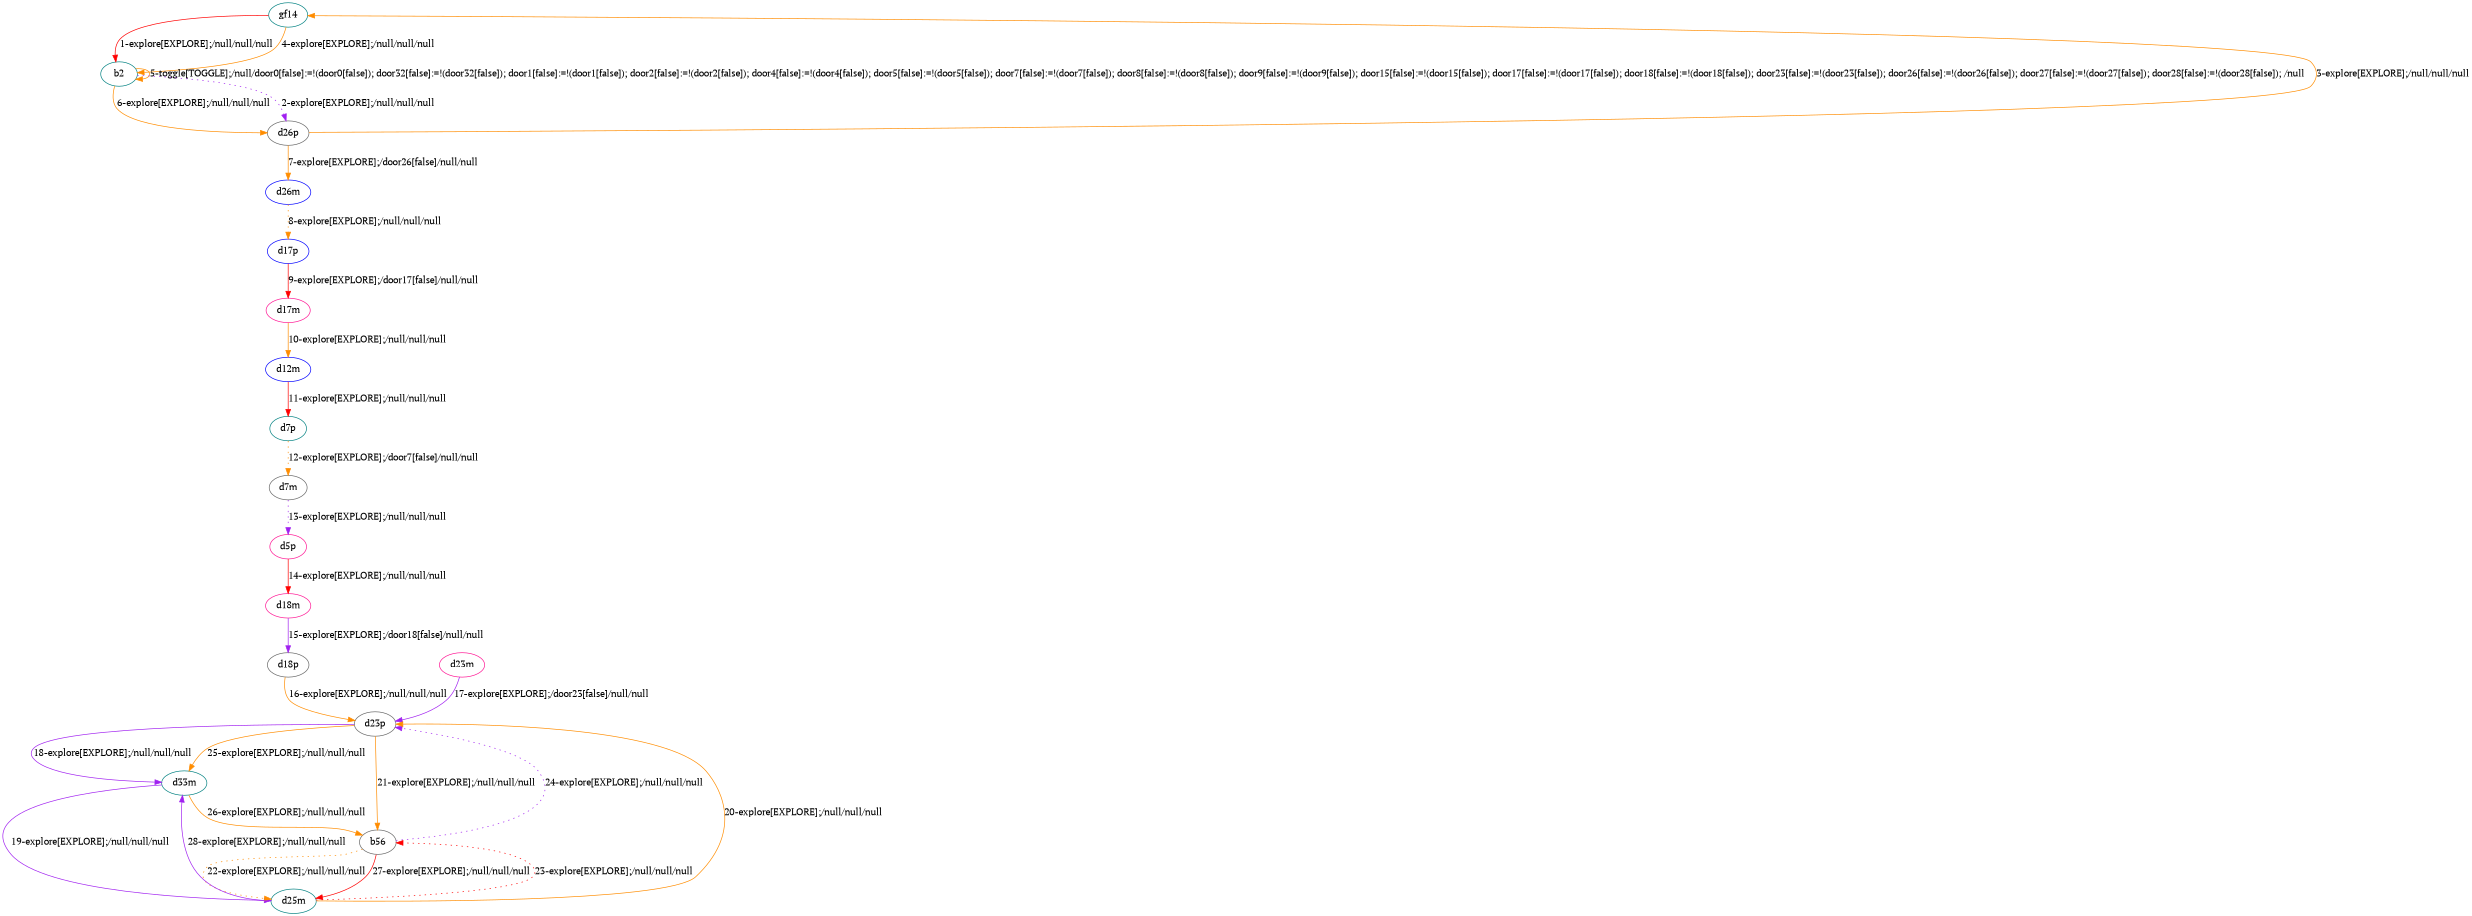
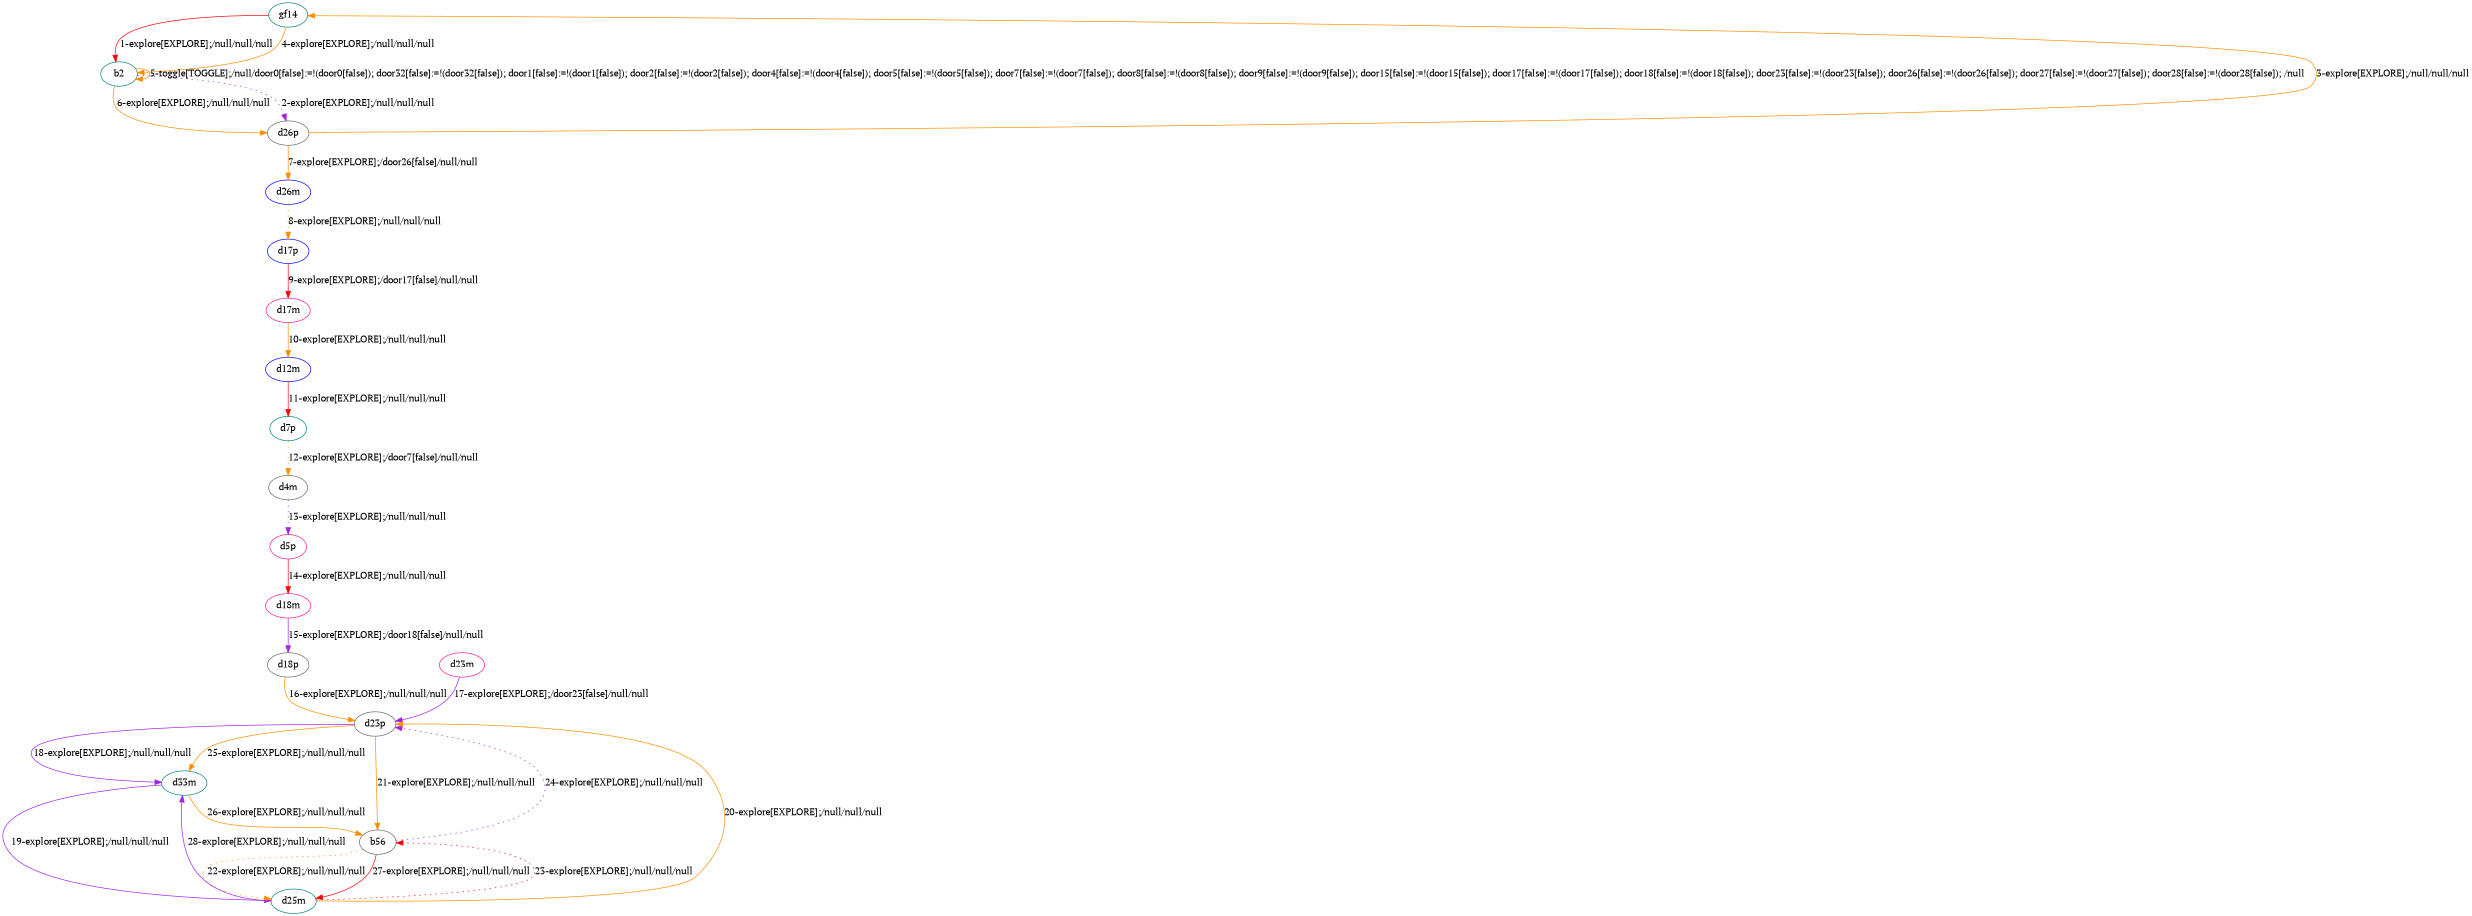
(288, 488) -> (288, 488)
